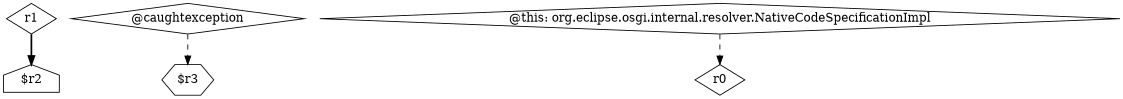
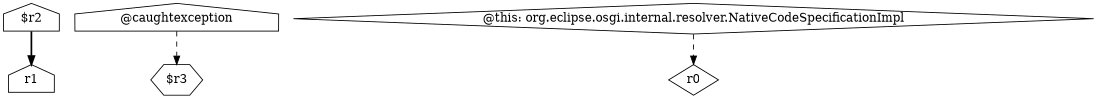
(31, 19) -> (31, 80)
(188, 19) -> (177, 19)
(31, 45) -> (31, 44)
